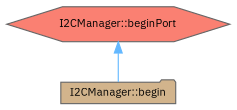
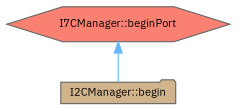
(118, 24) -> (118, 24)
